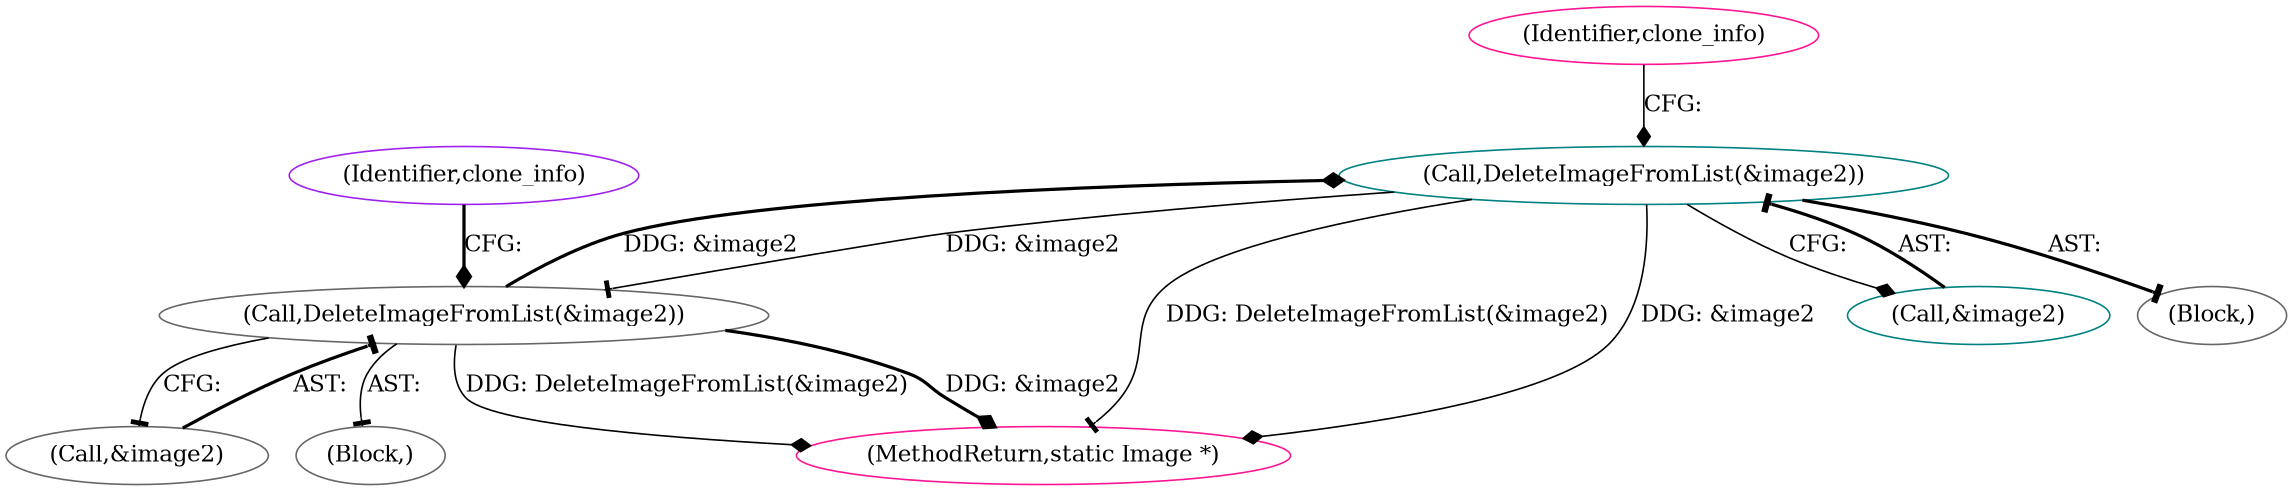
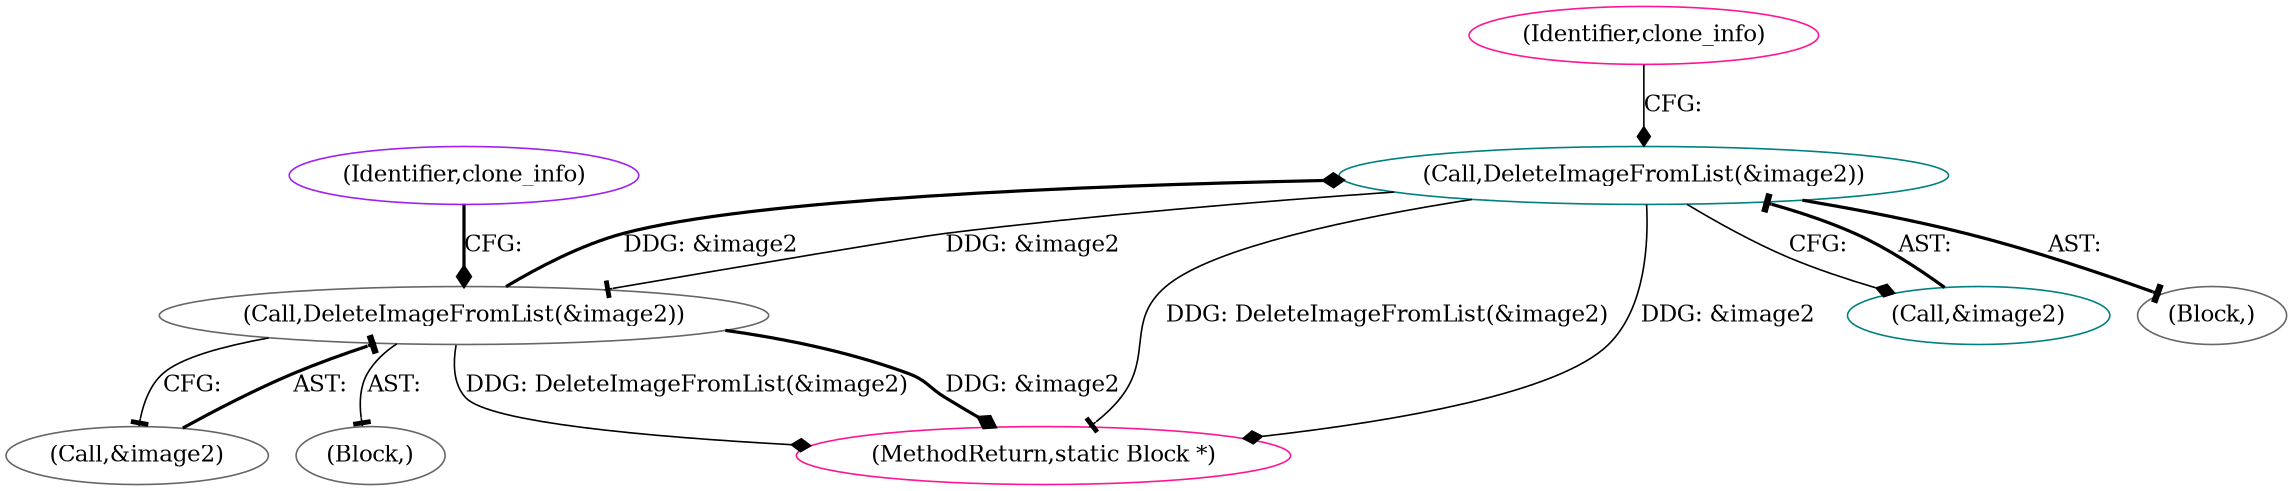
(1043, 456) -> (1043, 456)
